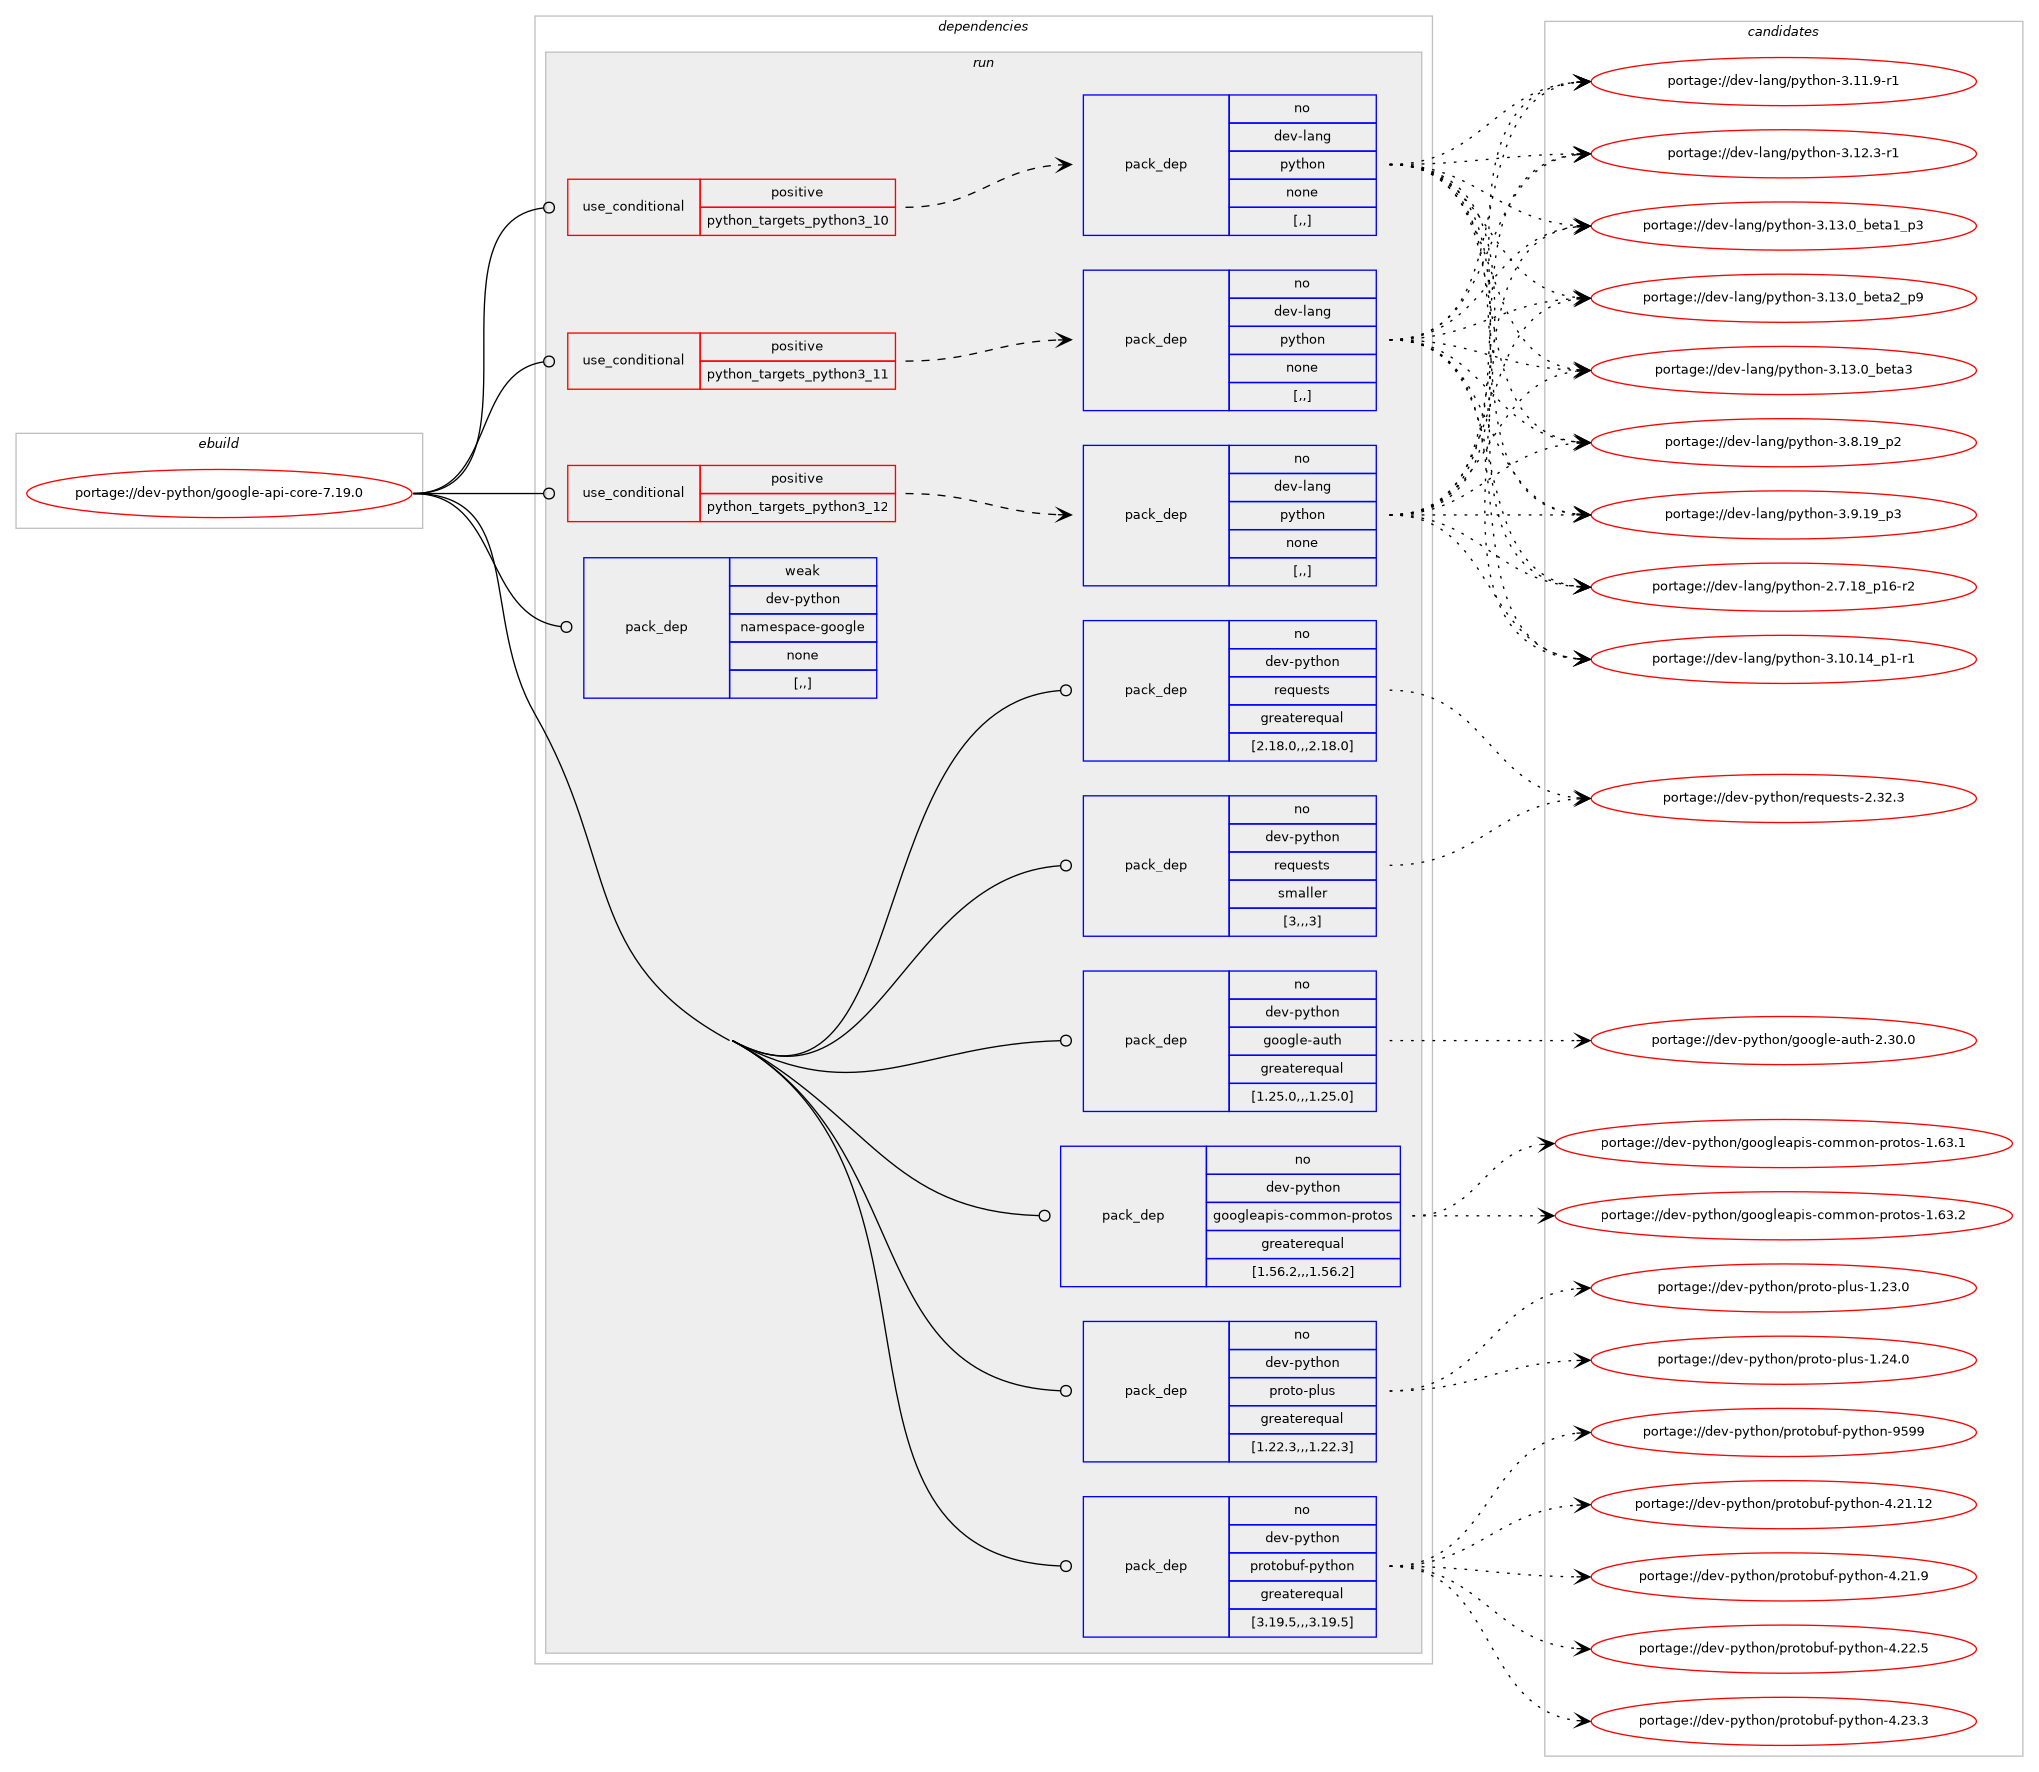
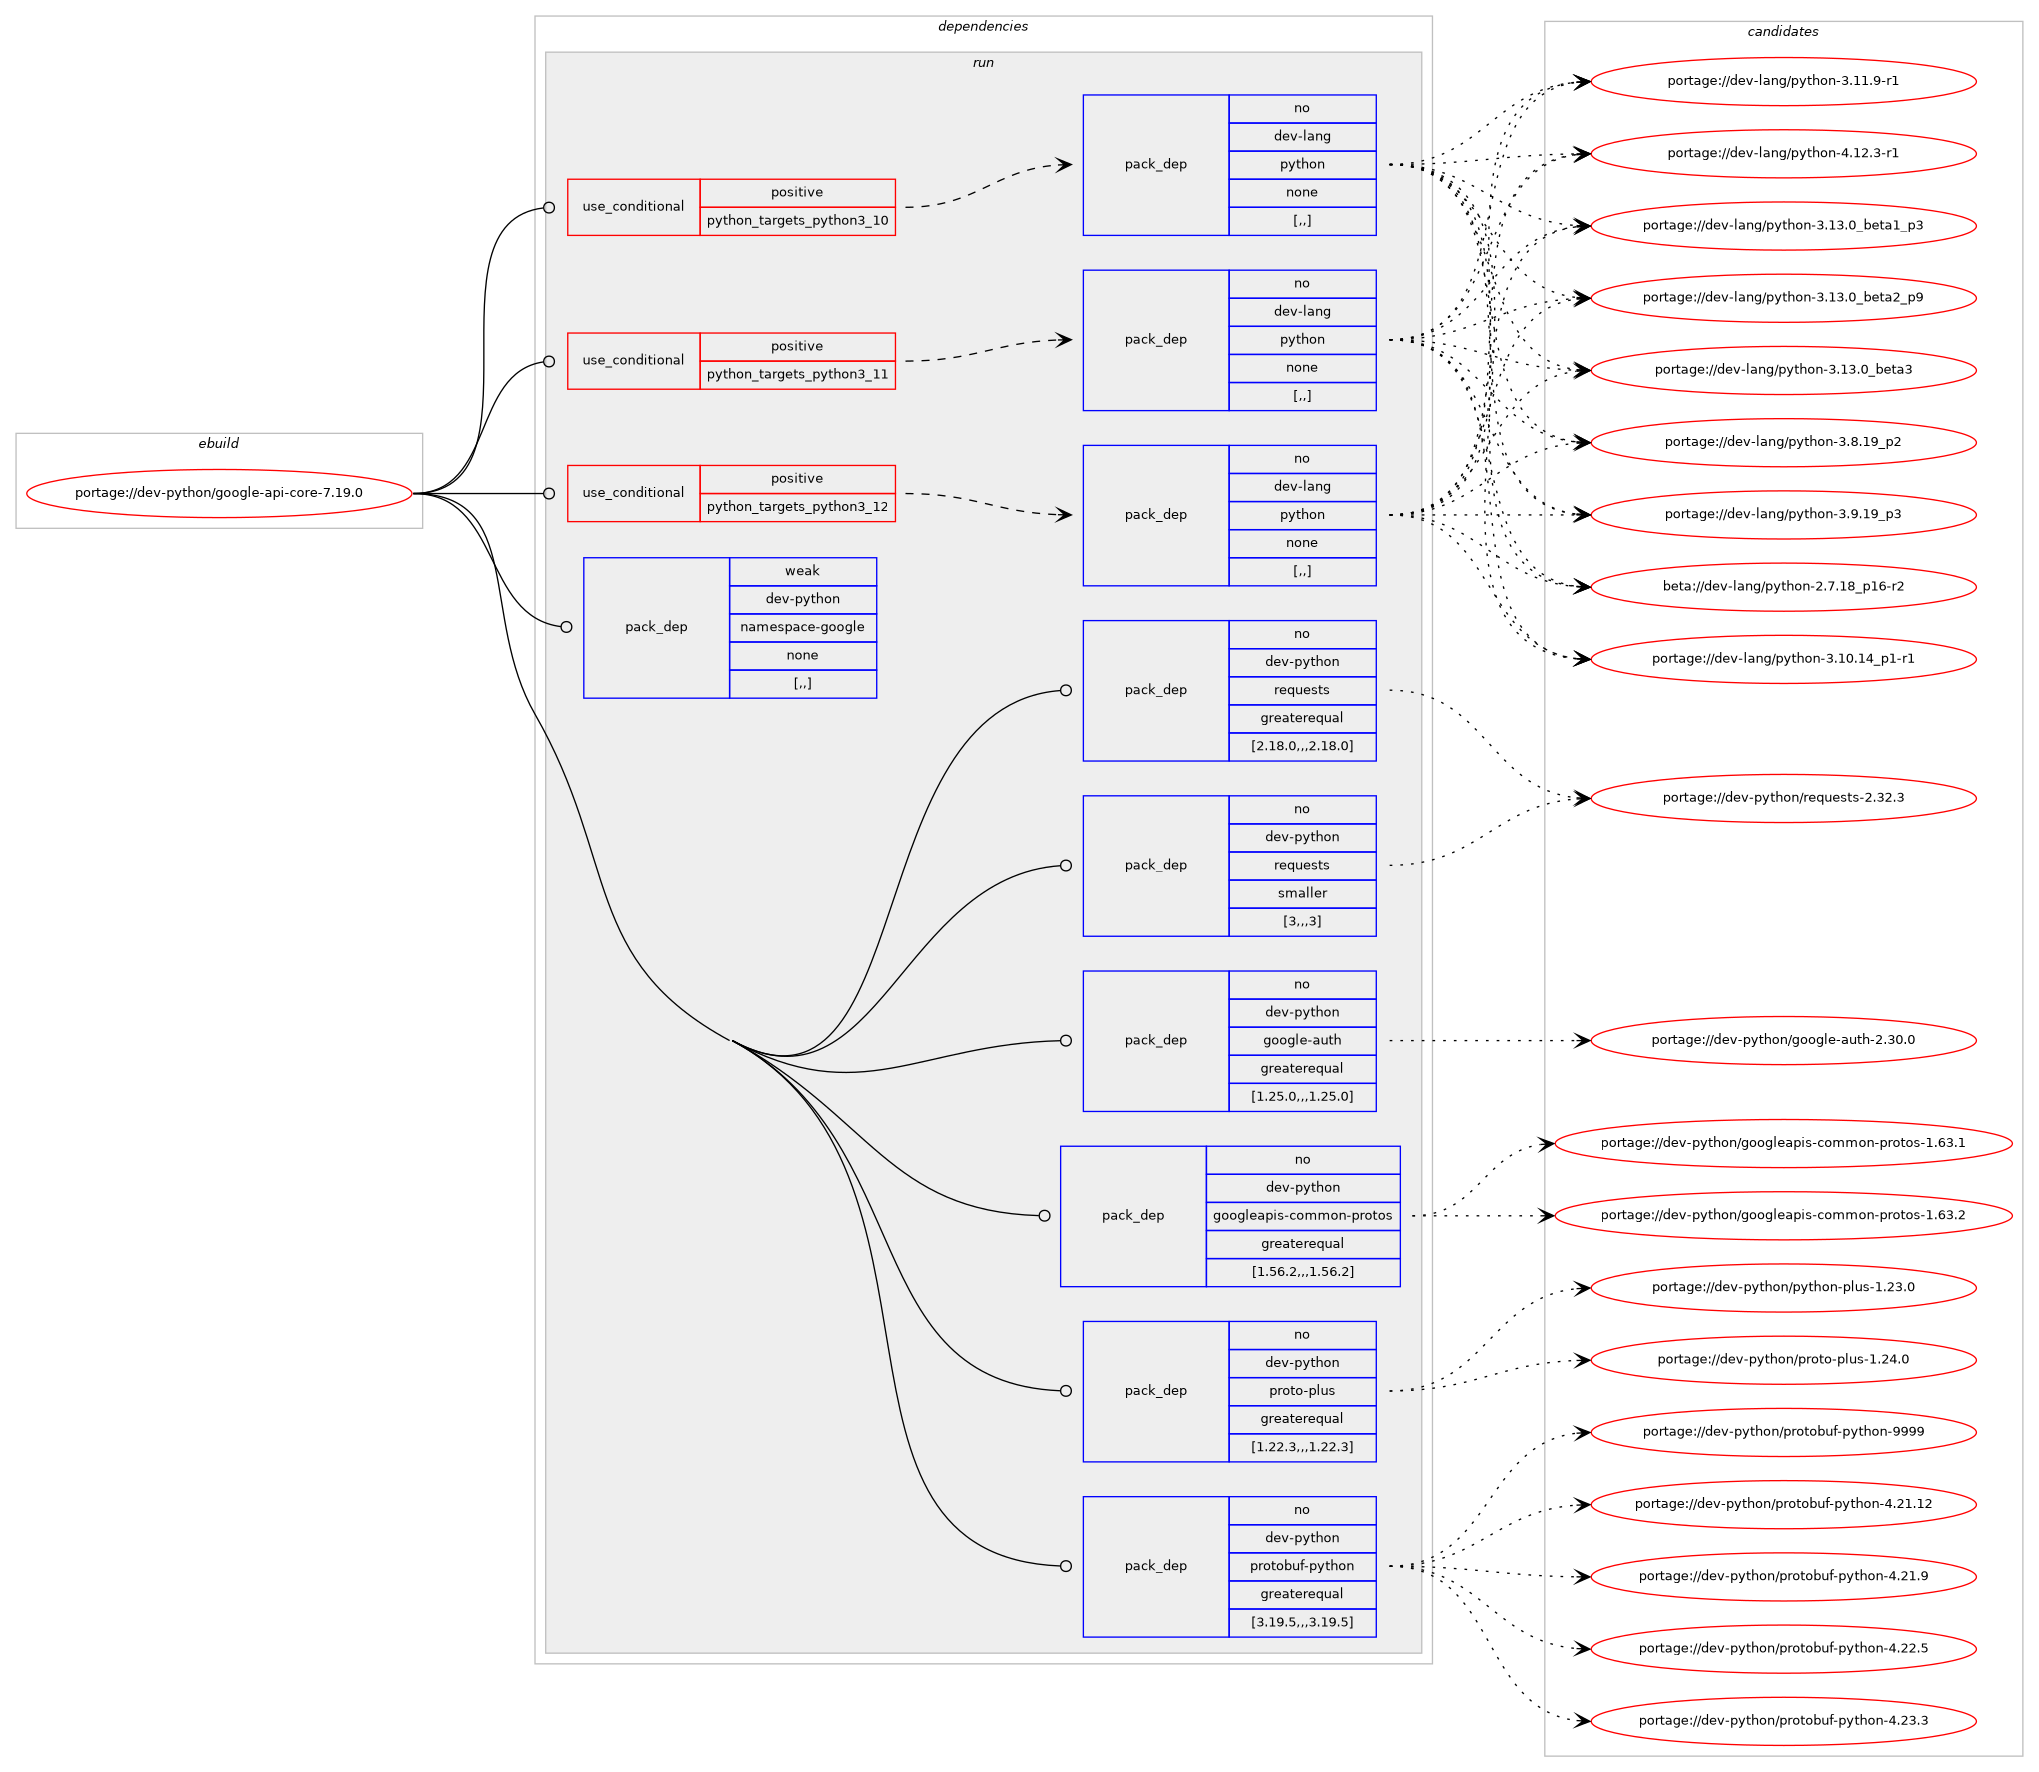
(1784, 154) -> (1784, 154)
(1784, 587) -> (1784, 587)
(1784, 1288) -> (1784, 1288)
(1784, 1432) -> (1784, 1432)
